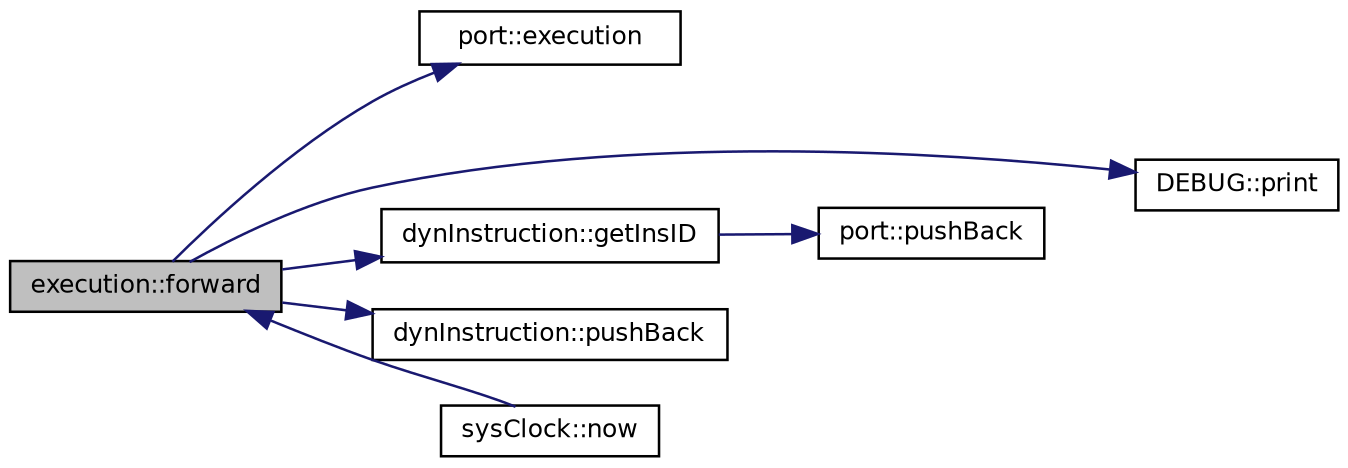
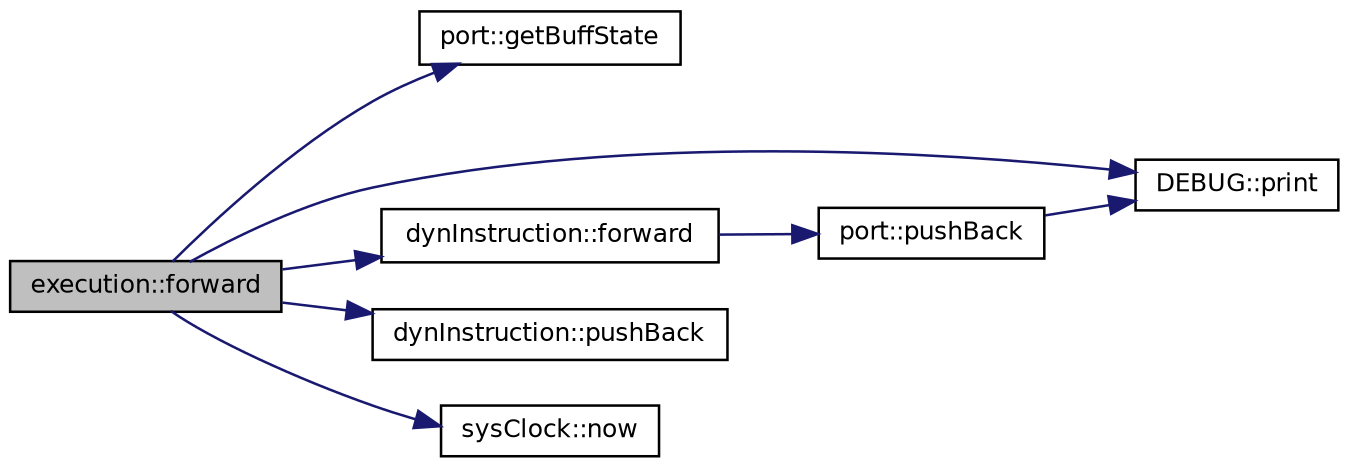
(550, 38) -> (550, 38)
none -> (1077, 210)
(550, 236) -> (550, 236)
(392, 367) -> (290, 373)
